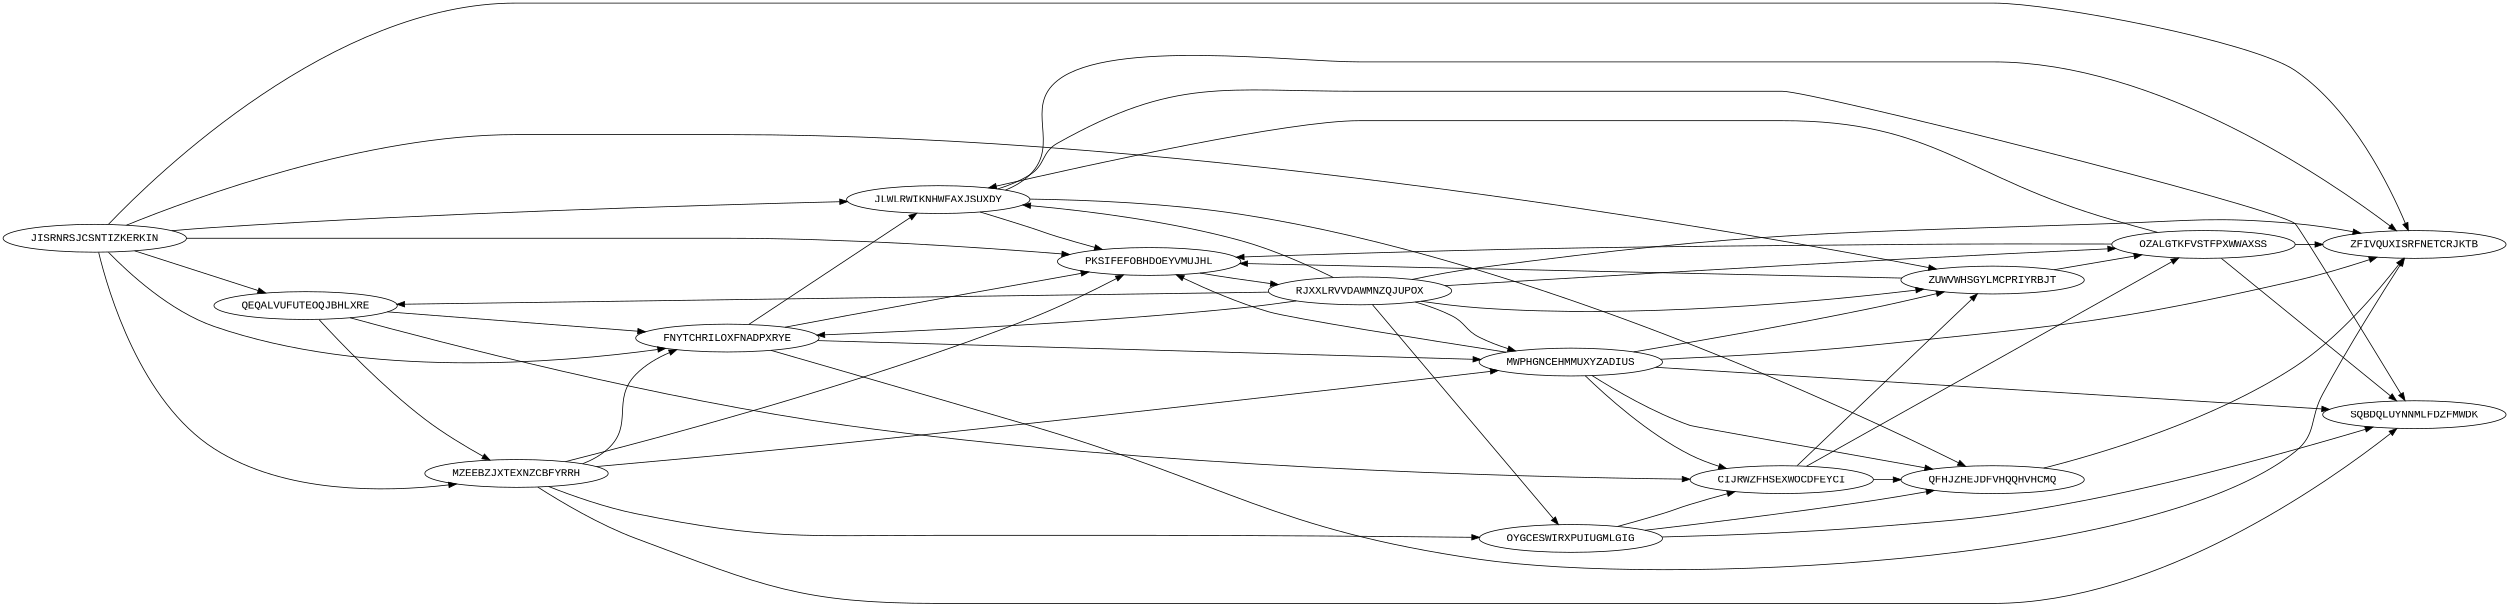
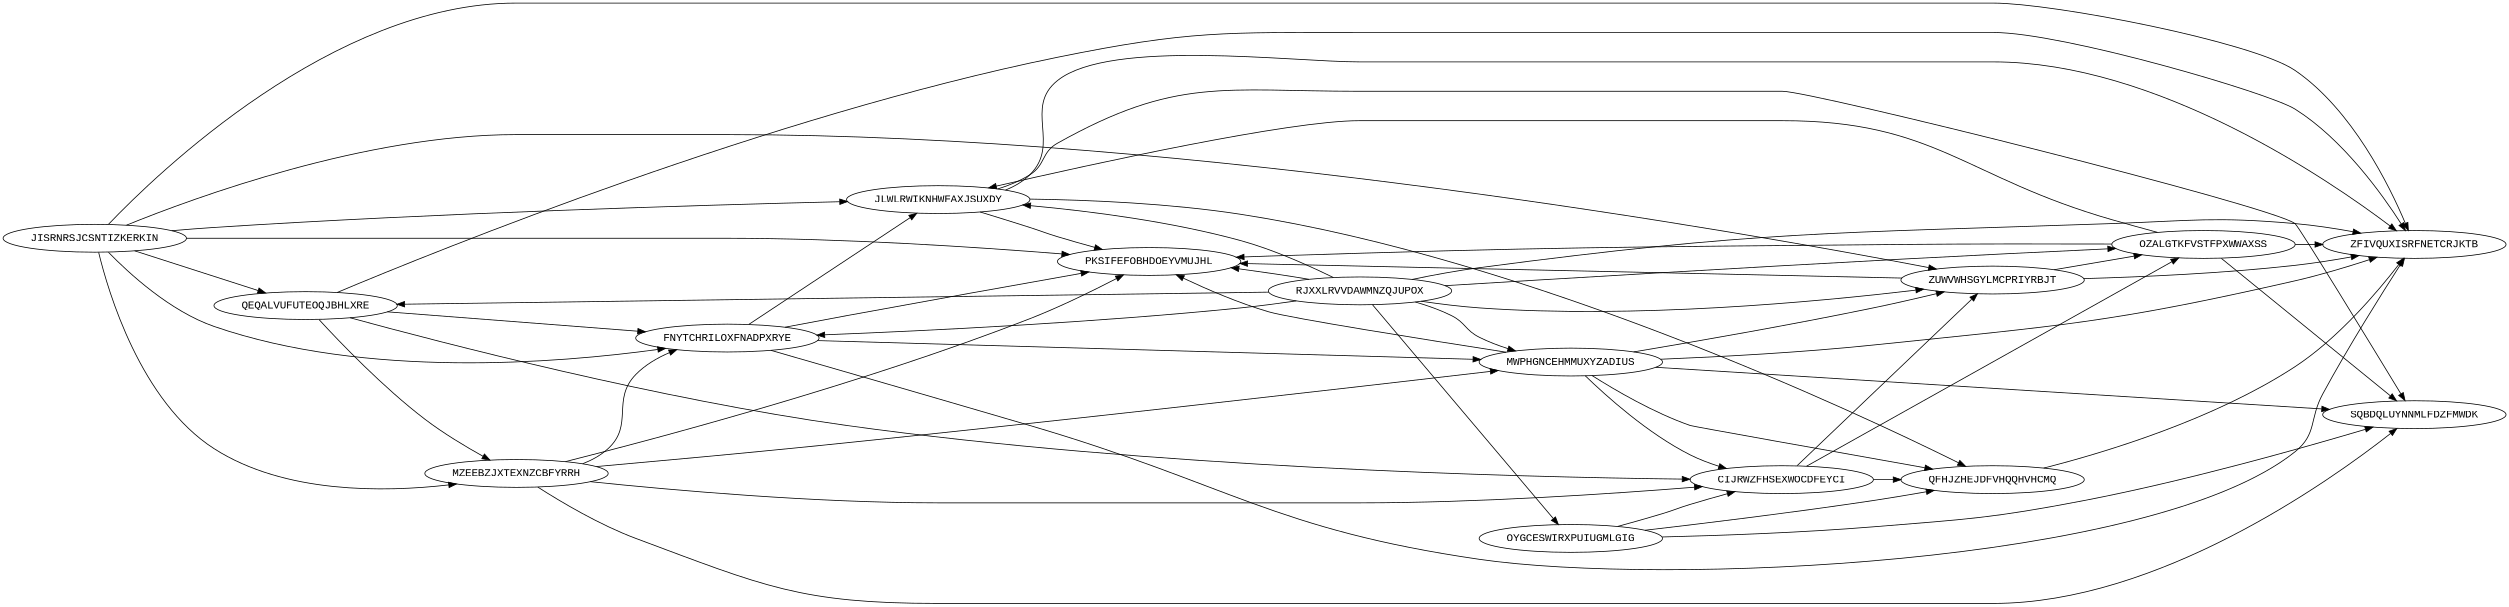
none -> (1380, 32)
none -> (2218, 272)
(1235, 279) -> (1274, 274)
(1007, 535) -> (1142, 503)
